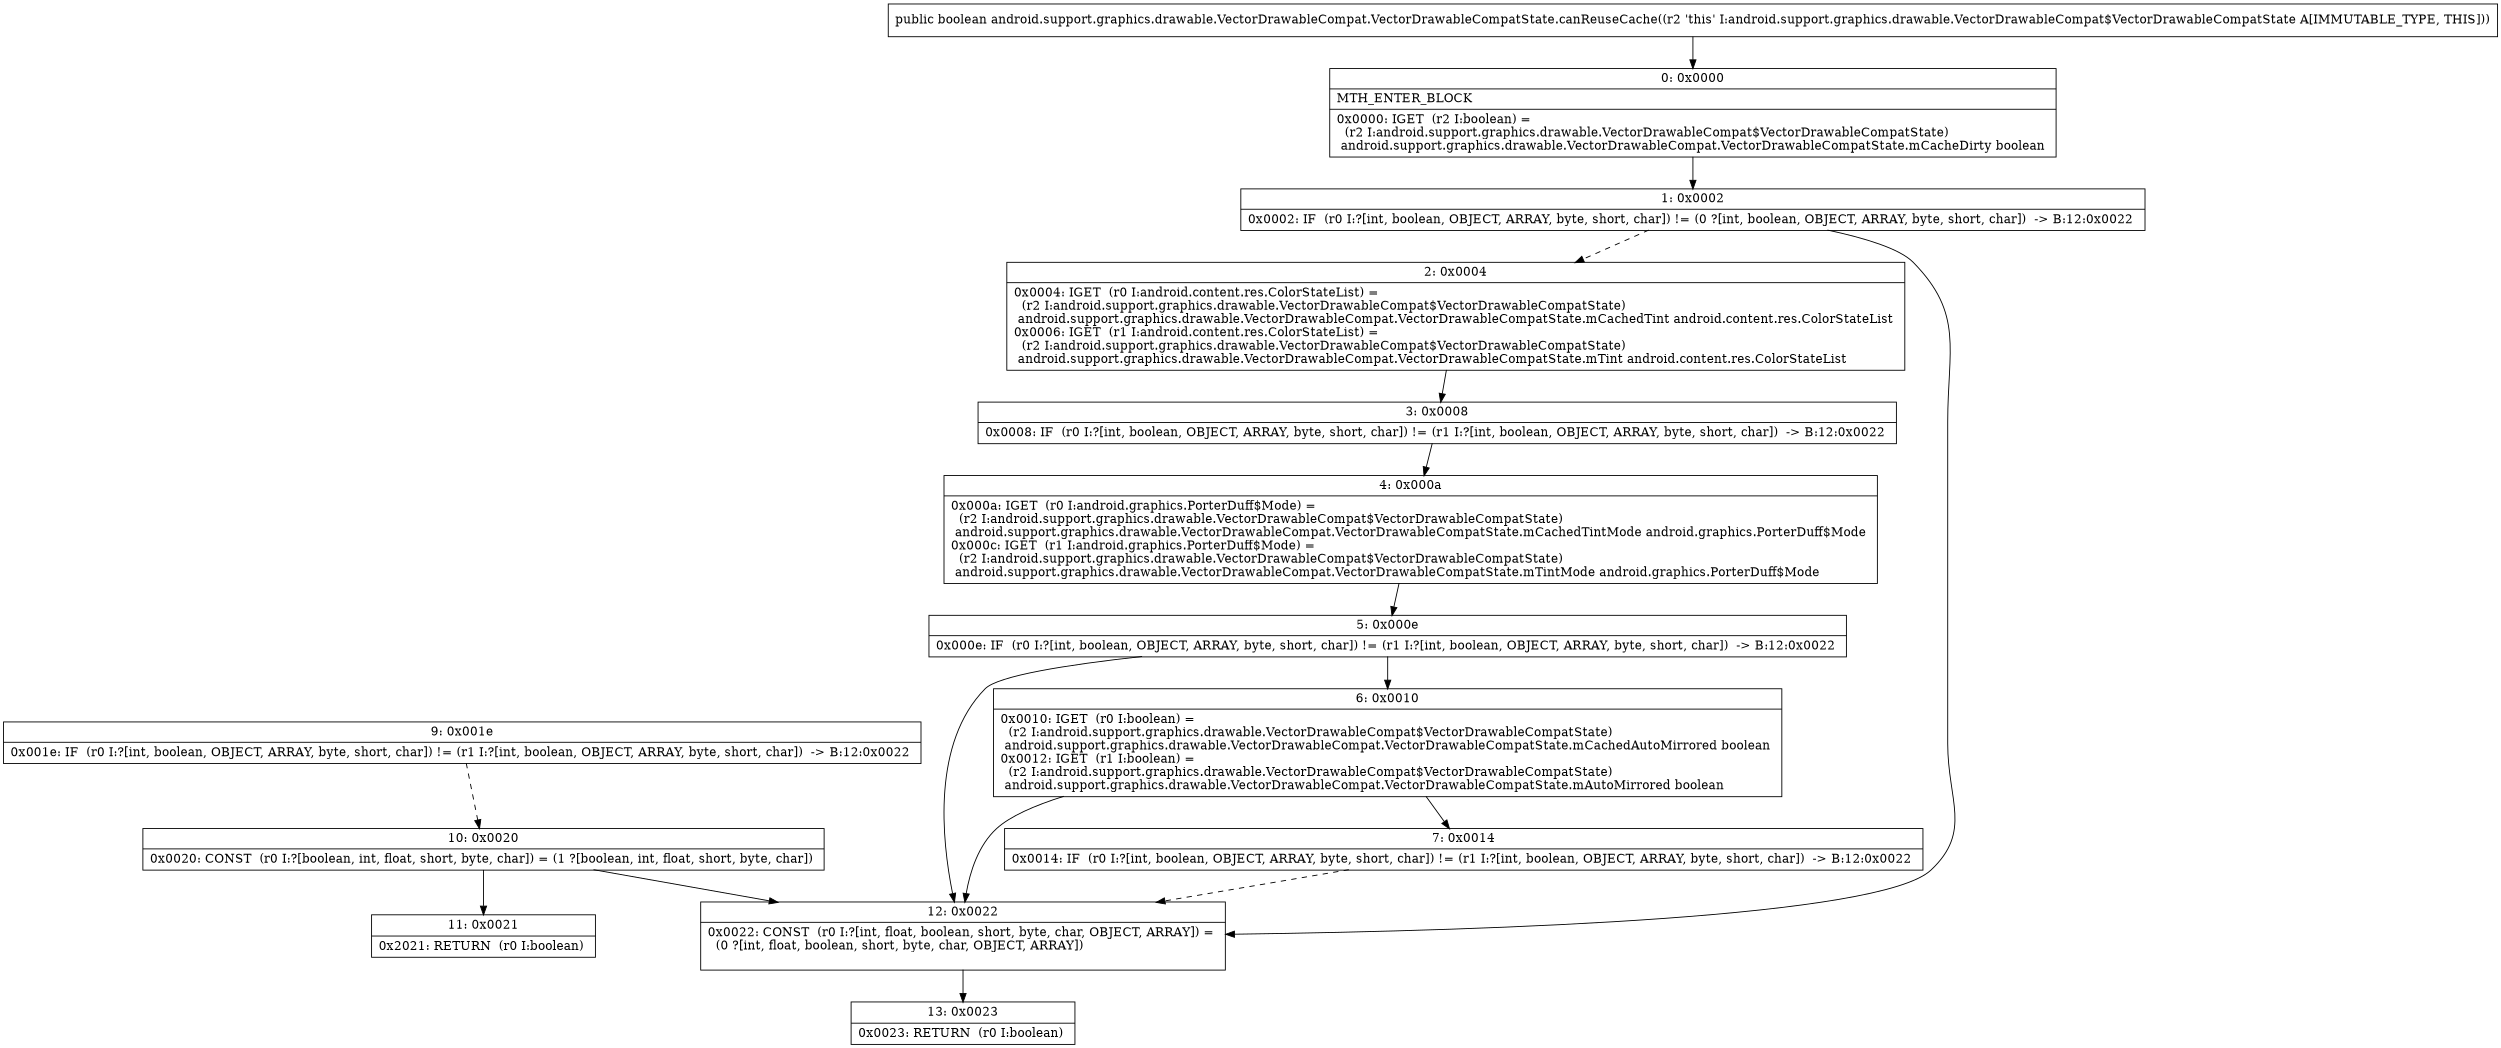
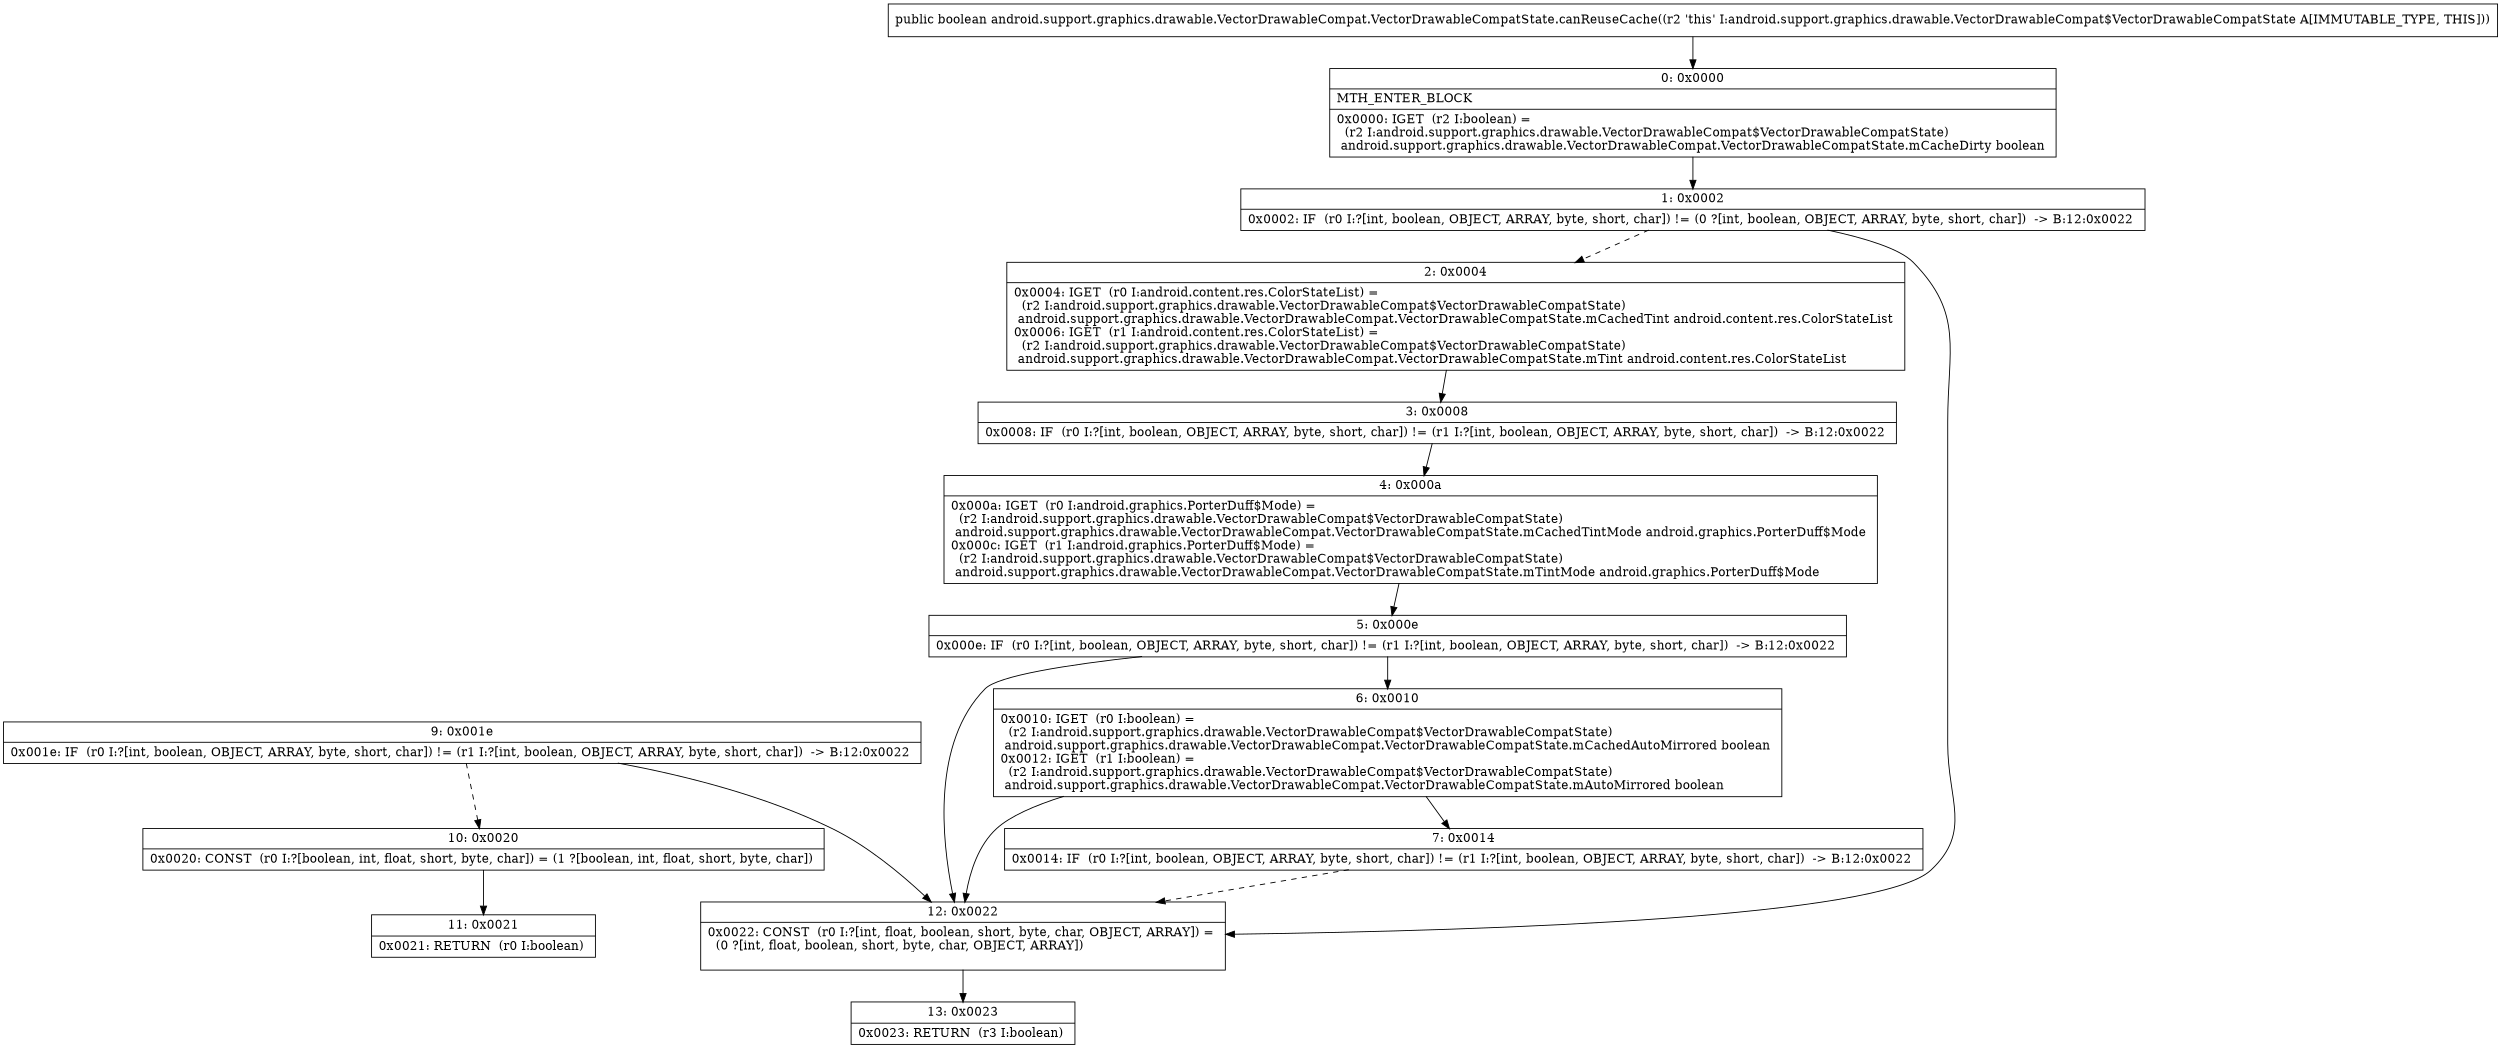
(681, 885) -> (782, 807)
(484, 946) -> (484, 946)
(963, 1033) -> (963, 1033)
